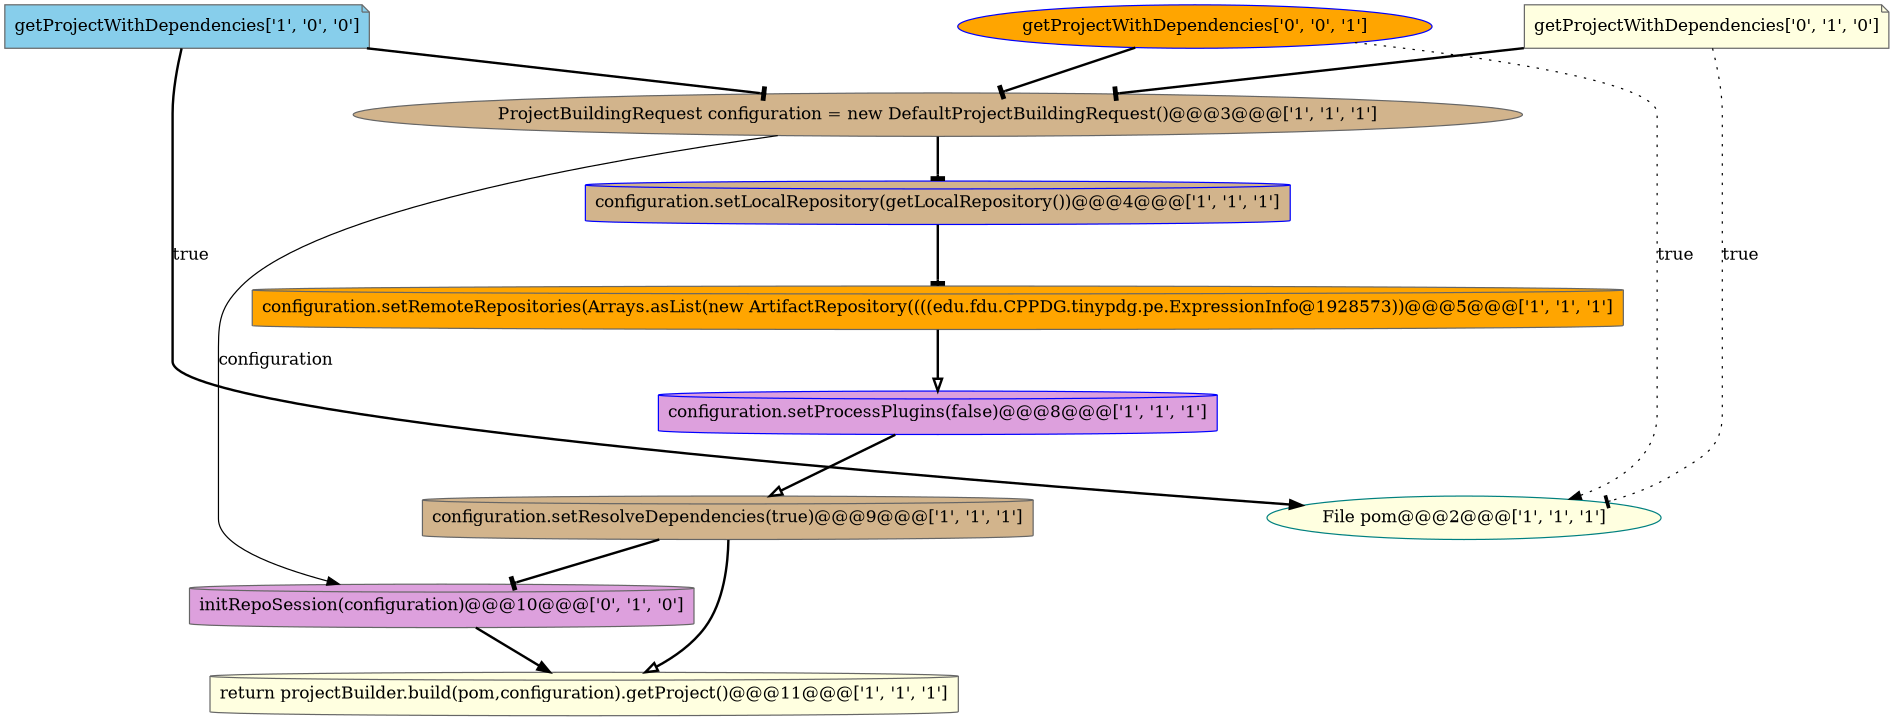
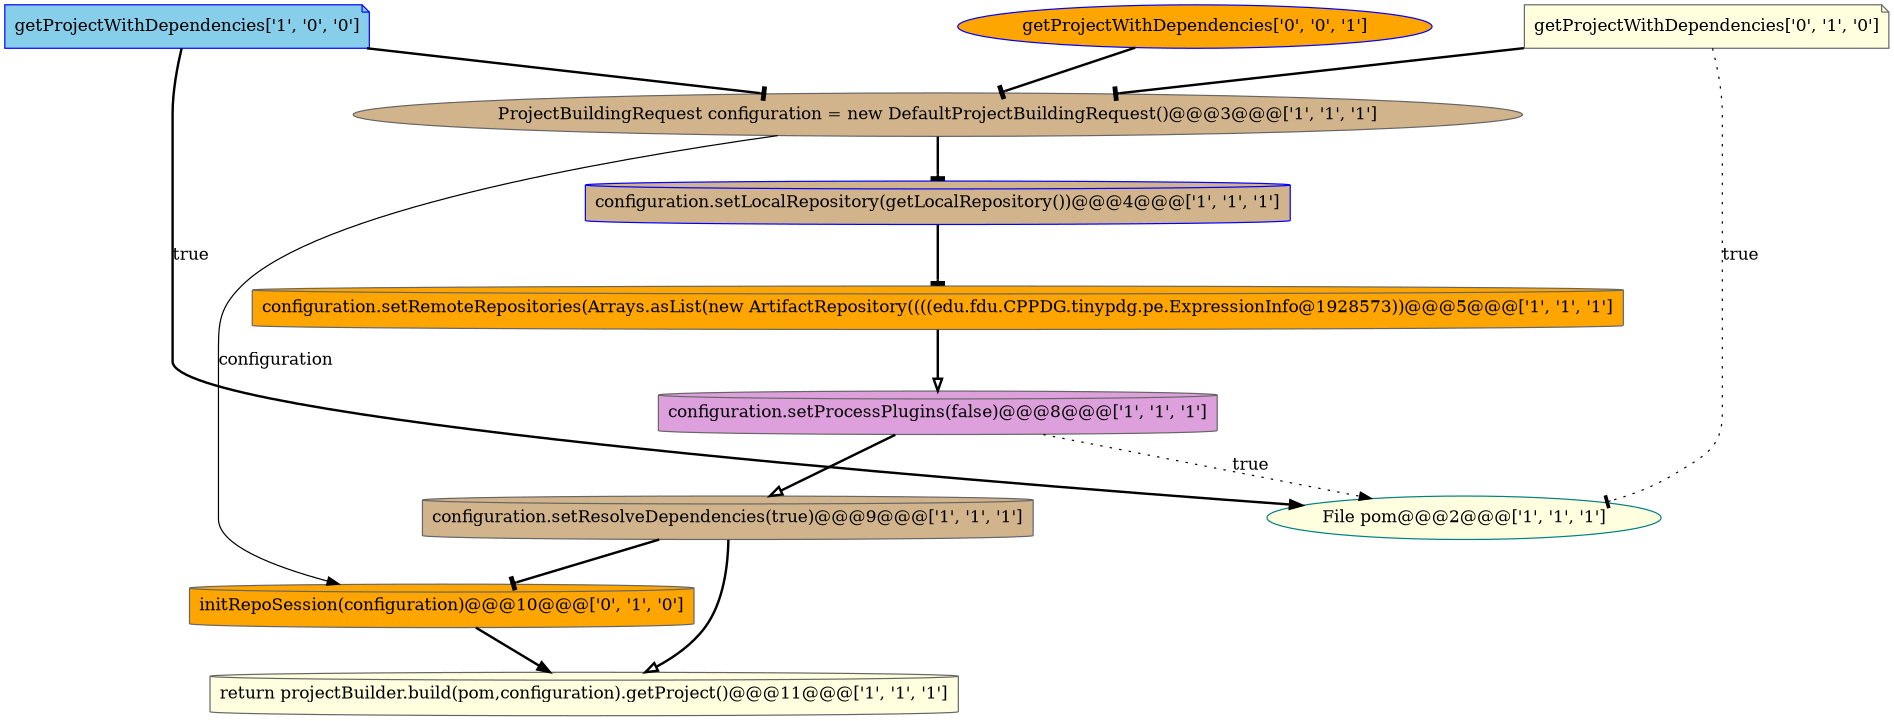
(187, 27) -> (187, 27)
(1657, 165) -> (1201, 465)
(938, 413) -> (938, 413)
(442, 606) -> (442, 606)
